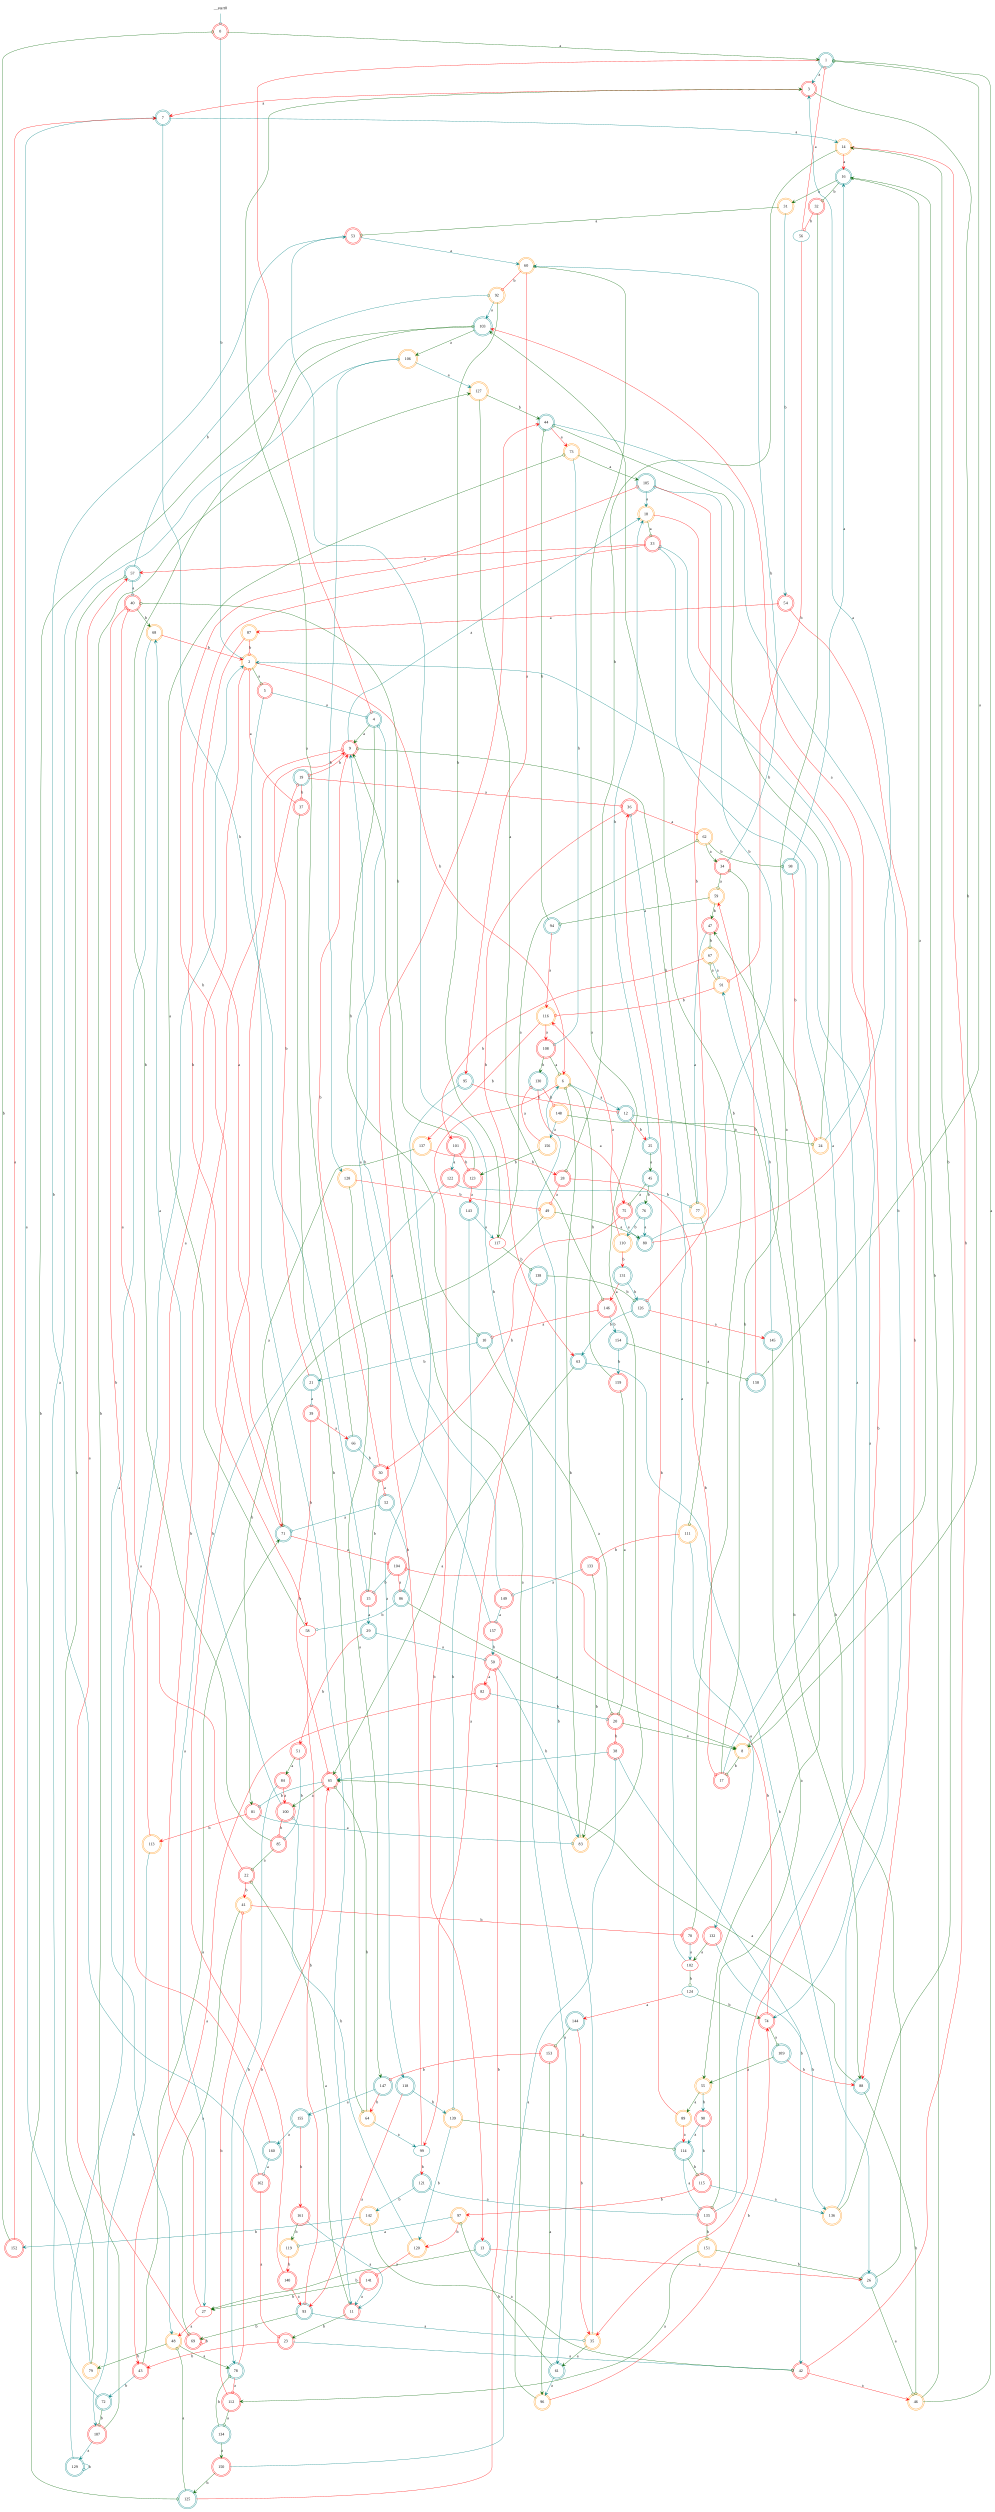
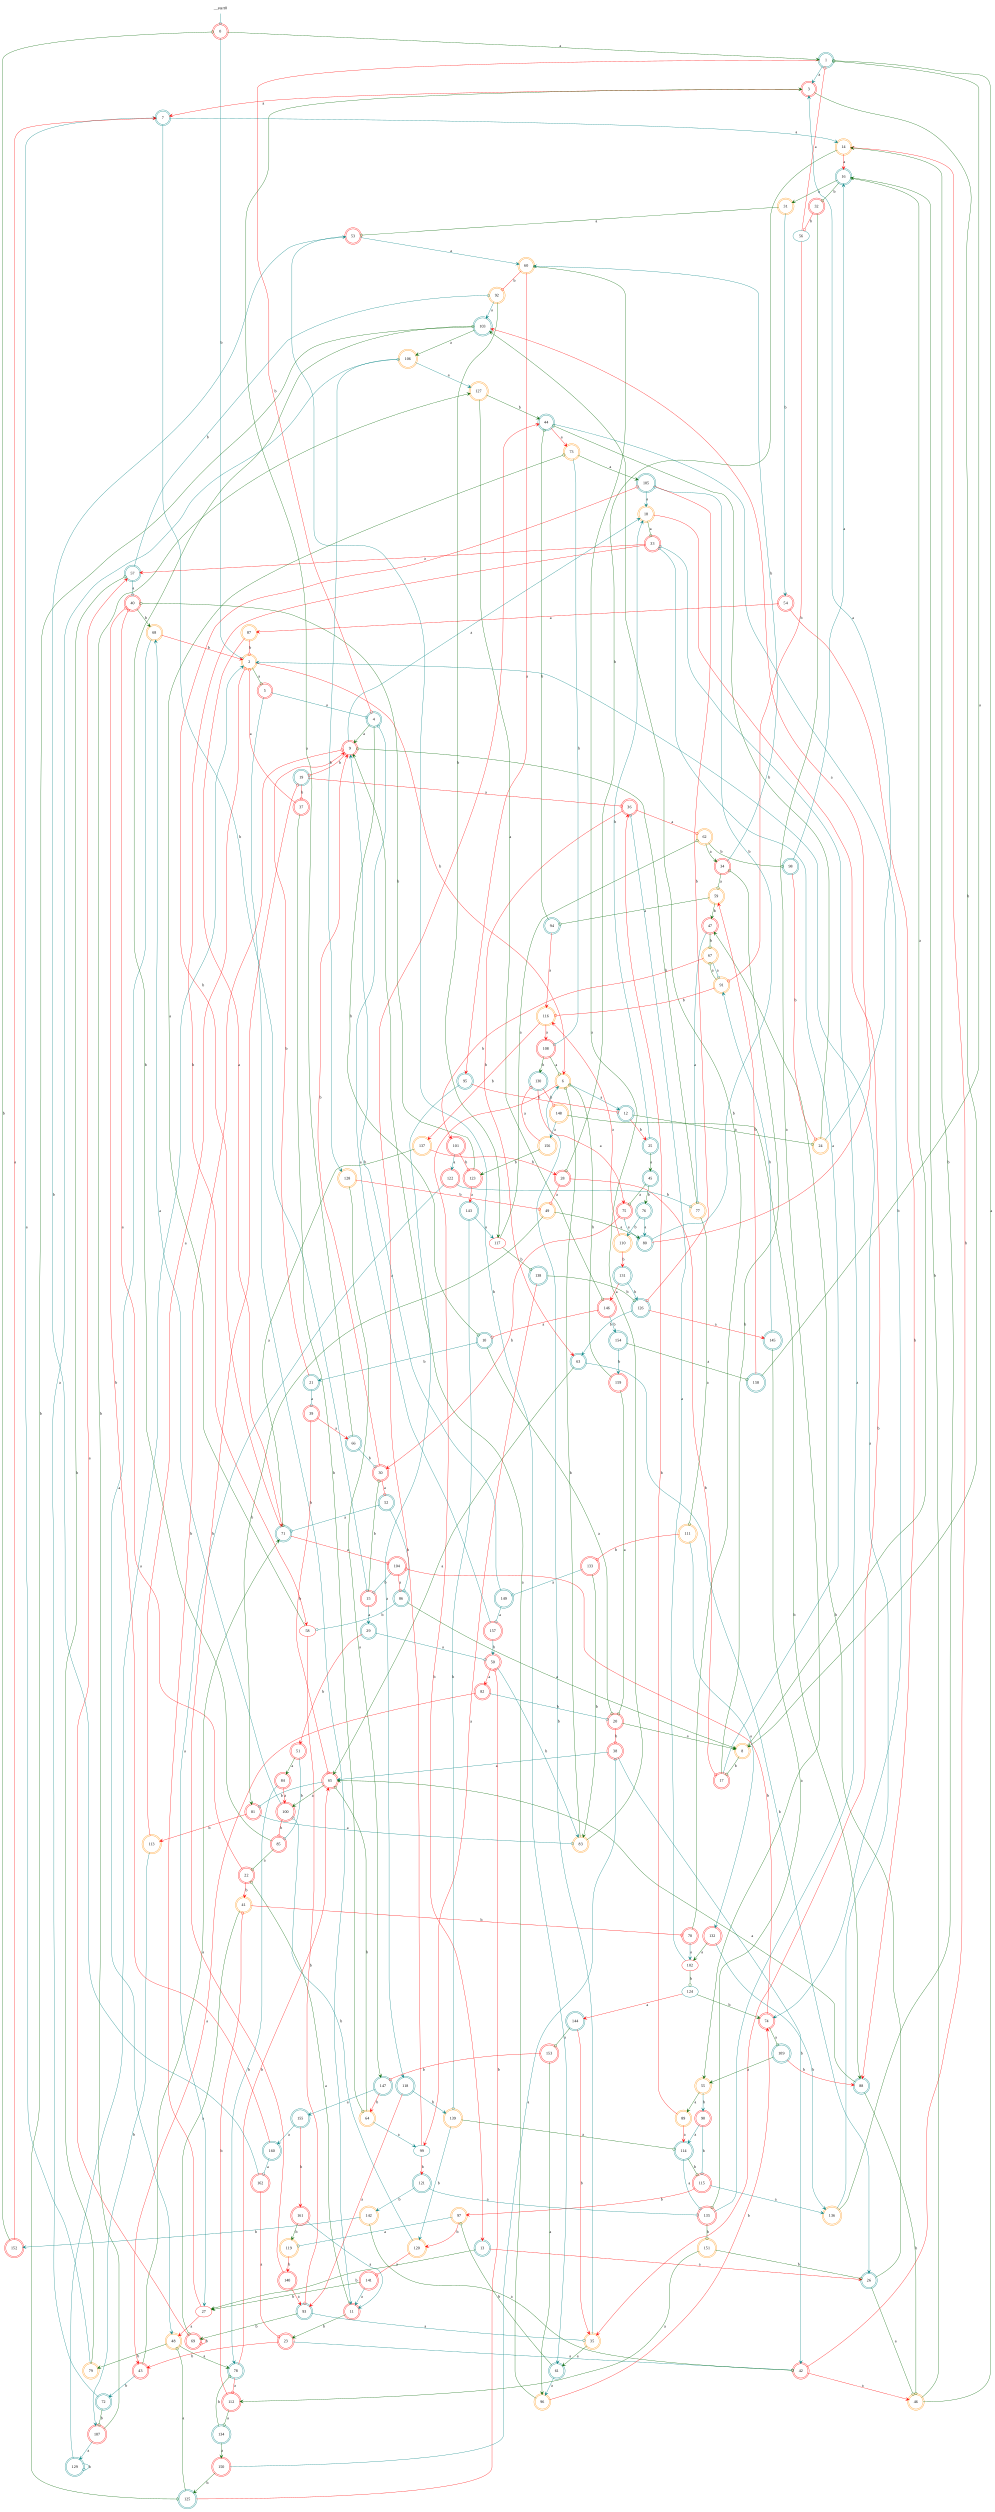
(504, 1599) -> (504, 1599)
